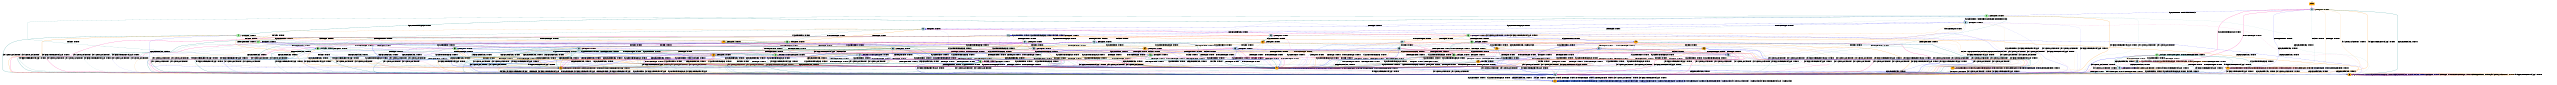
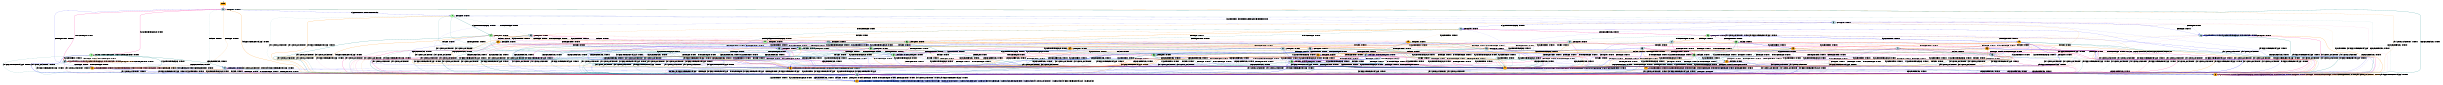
(2197, 20) -> (1531, 17)
(1522, 45) -> (1929, 45)
(830, 52) -> (1413, 52)
(1095, 58) -> (1266, 58)
